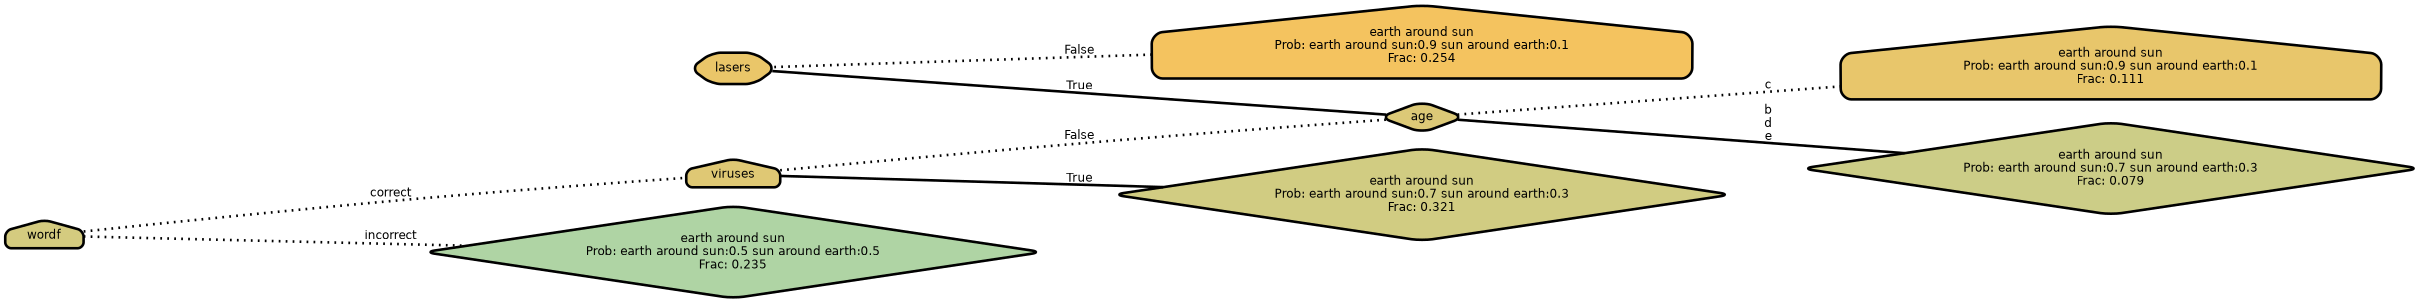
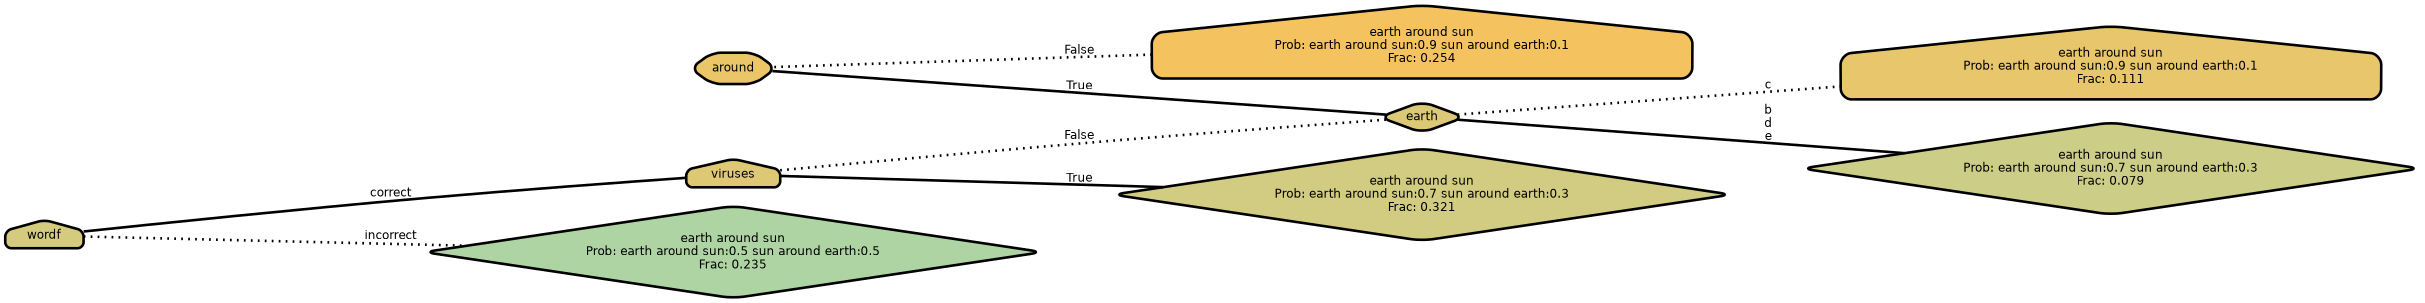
(733, 68) -> (733, 68)
(1422, 117) -> (1422, 117)
(385, 202) -> (385, 202)
